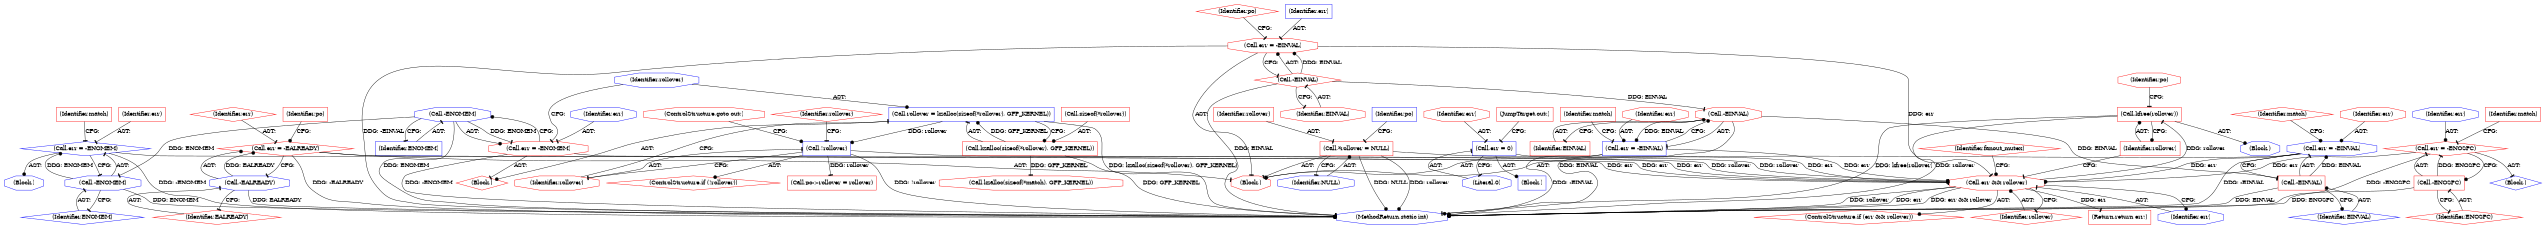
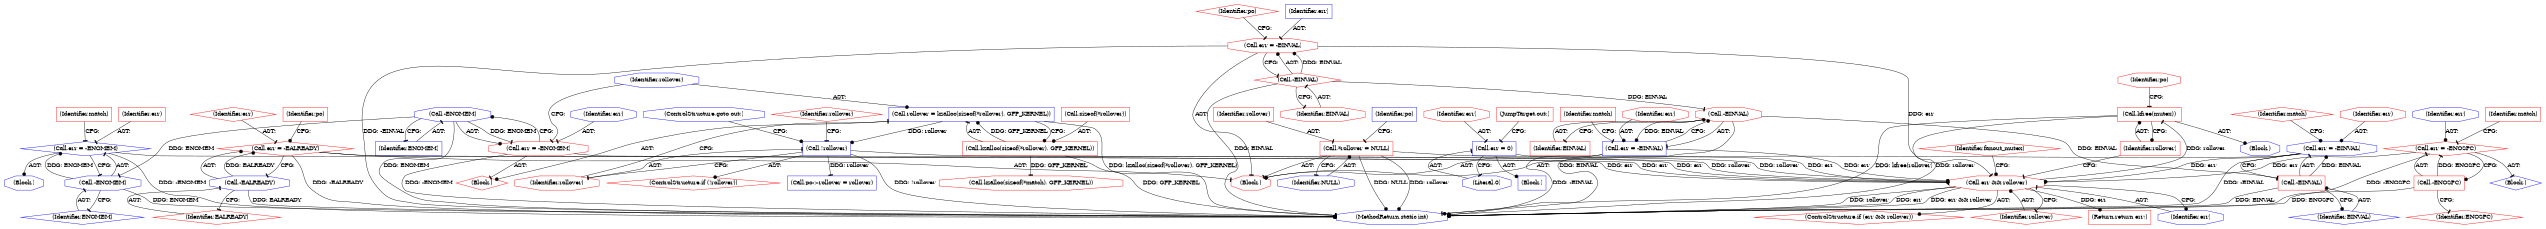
(704, 114) -> (704, 114)
(2149, 114) -> (2149, 114)
(832, 183) -> (832, 183)
(2062, 198) -> (2062, 198)
(2458, 200) -> none
